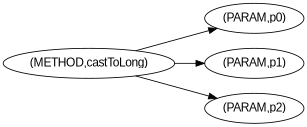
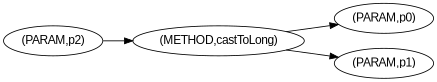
(172, 86) -> (114, 41)
